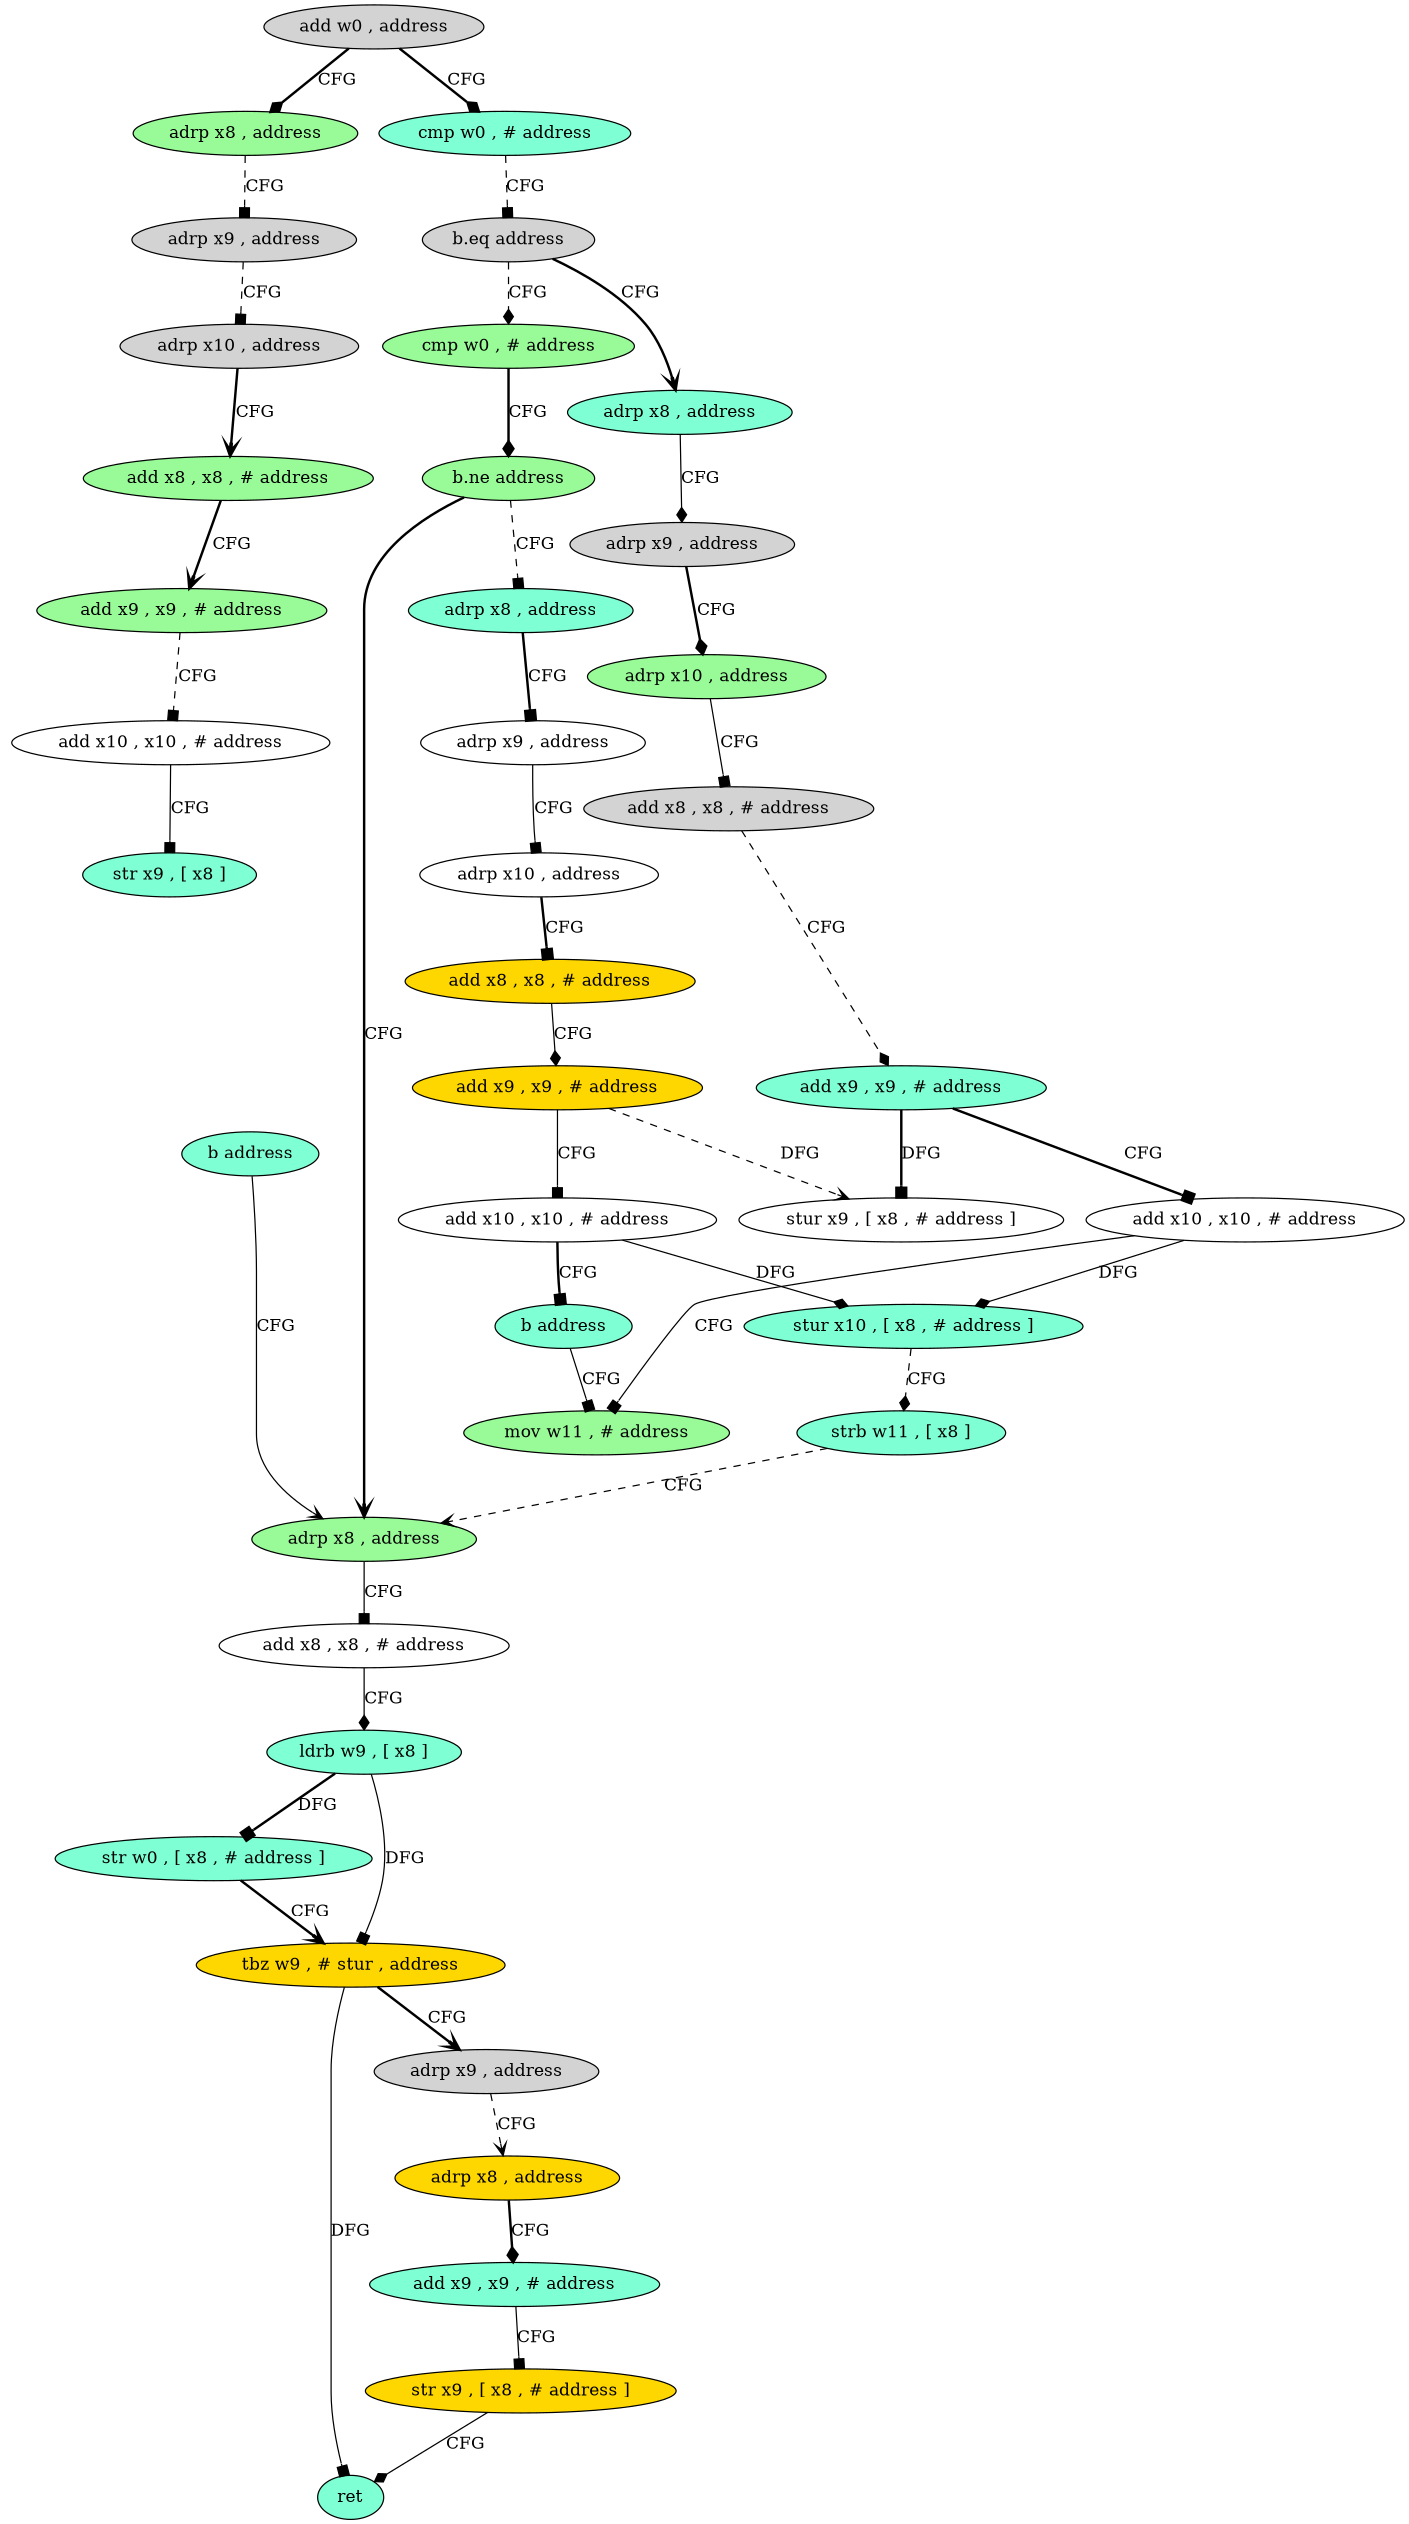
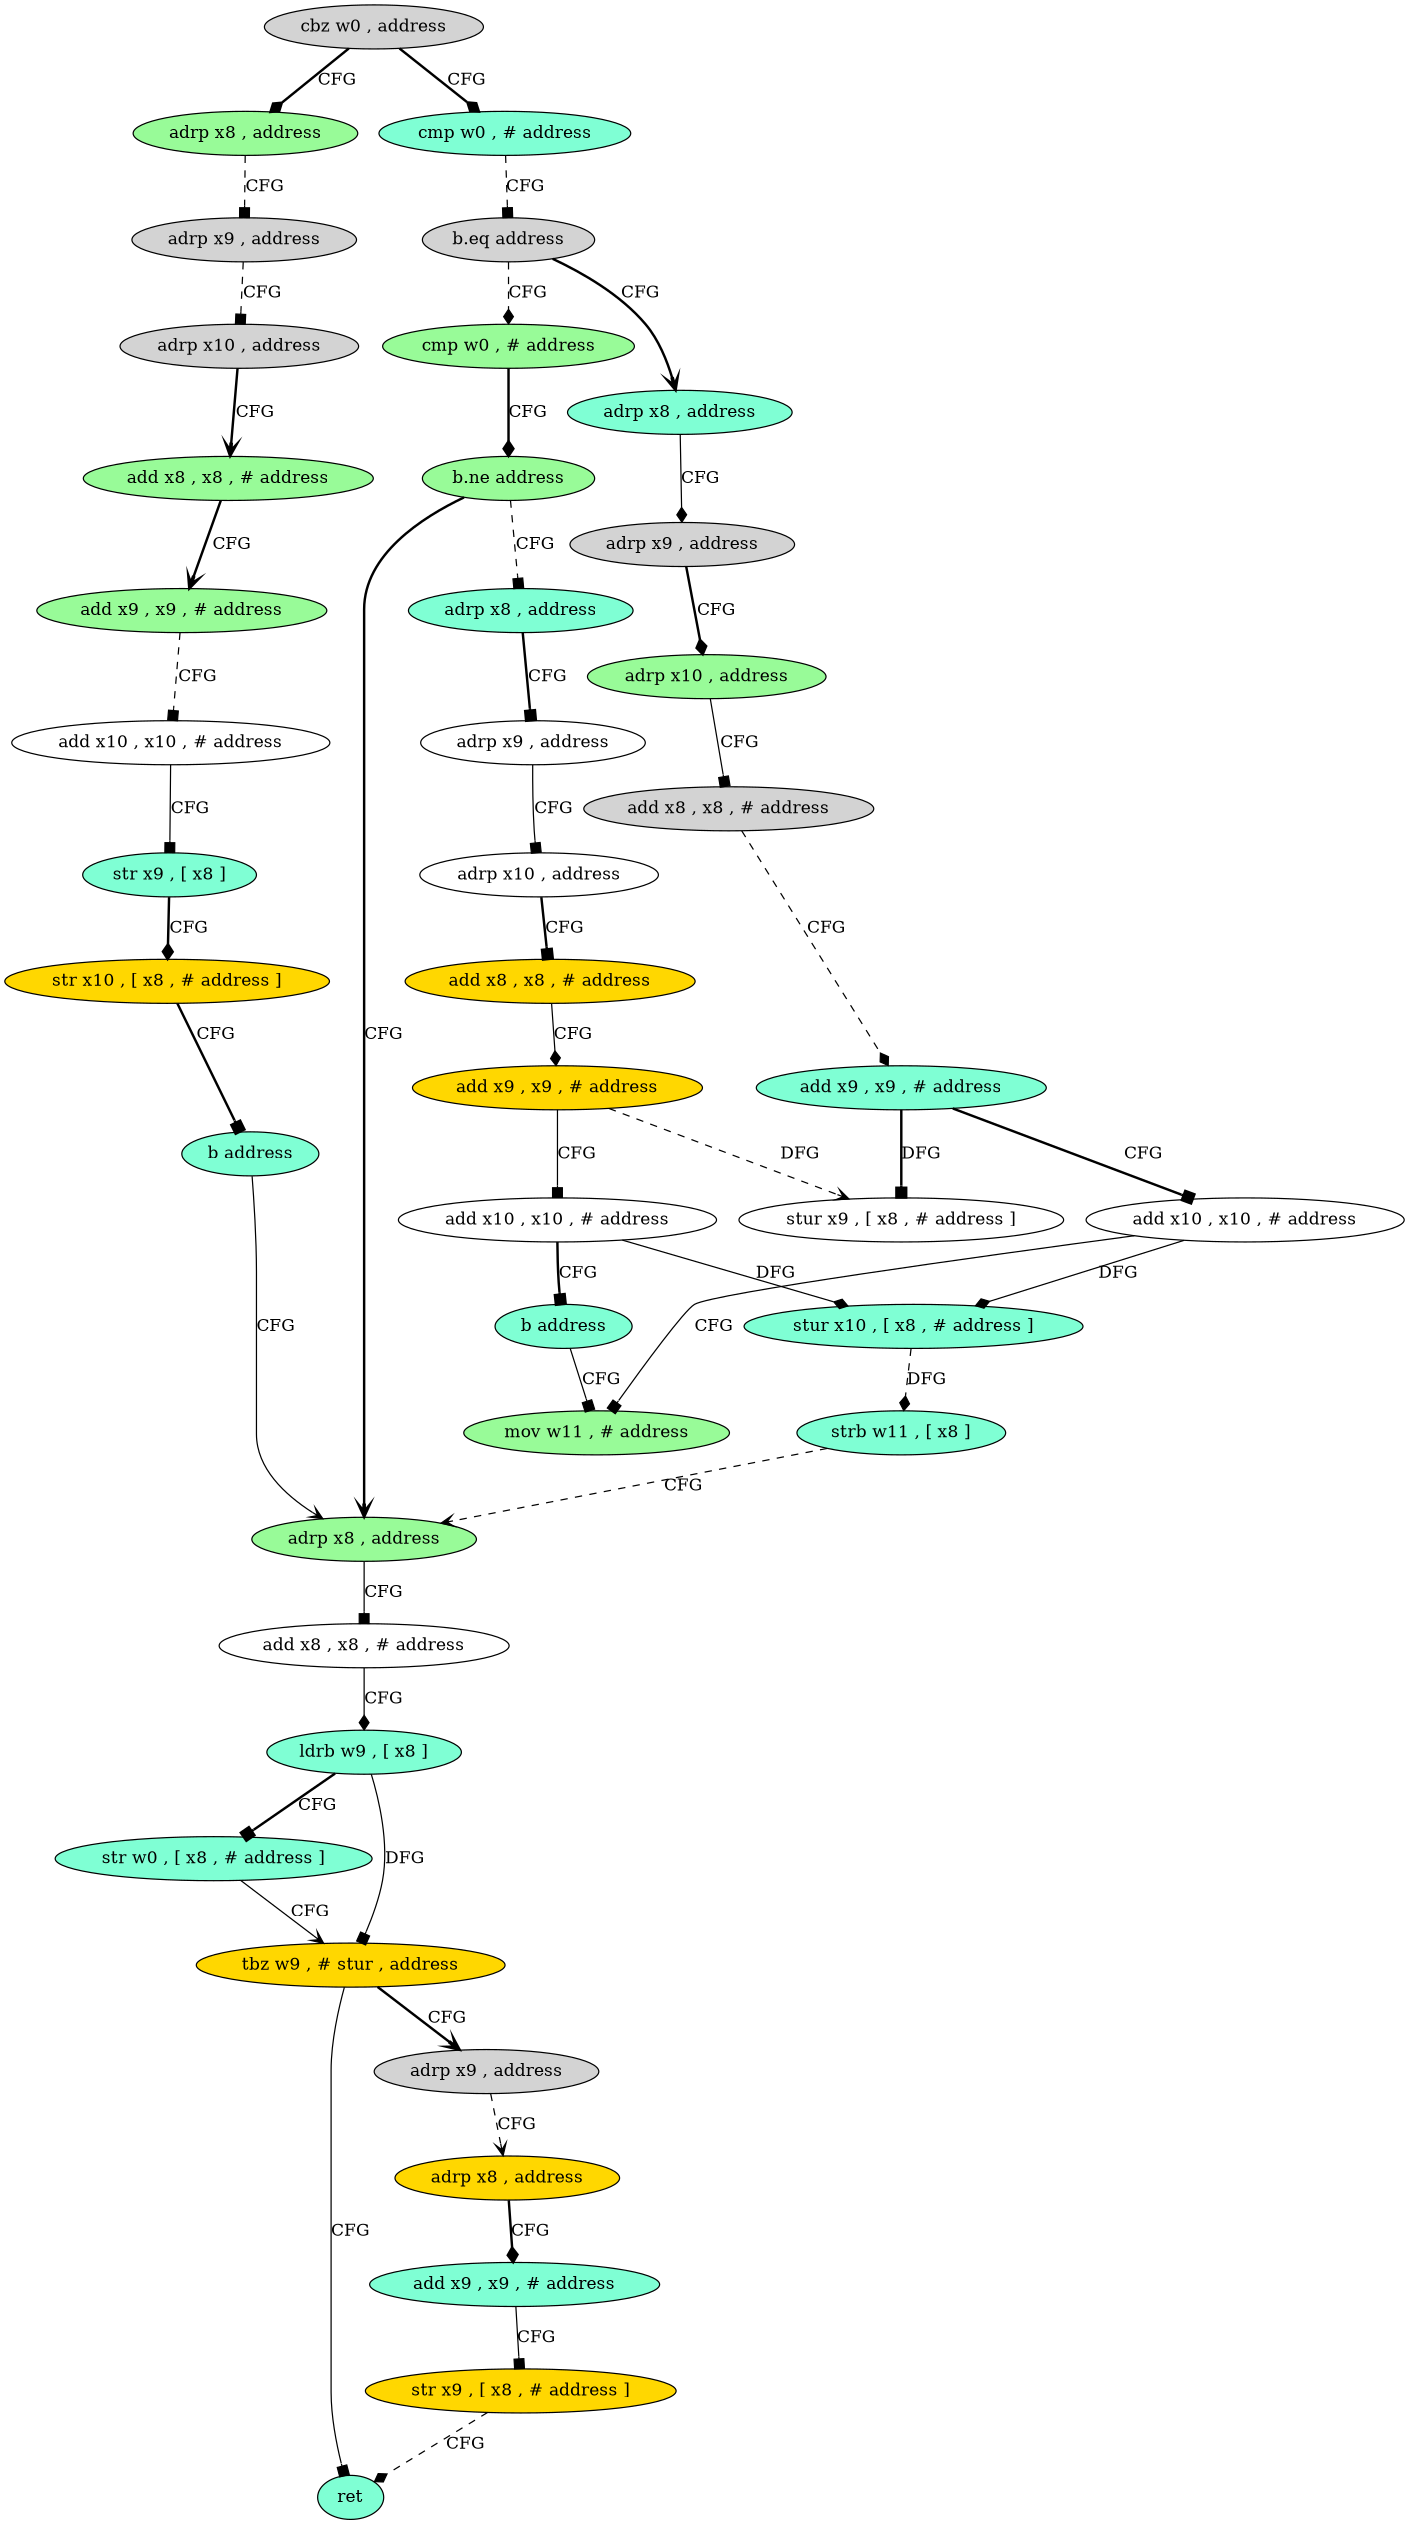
(374, 27) -> (374, 27)
none -> (167, 981)
(927, 1380) -> (927, 1380)
(318, 1805) -> (318, 1805)
(277, 1908) -> (277, 1908)
(351, 2231) -> (351, 2231)
(437, 2443) -> (437, 2443)
